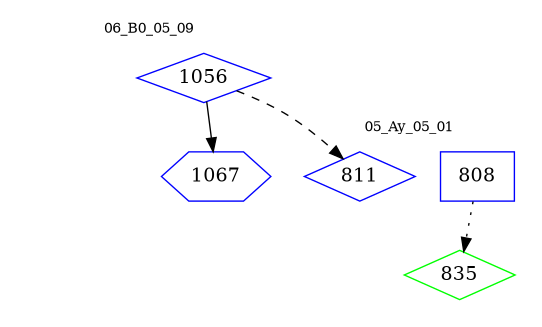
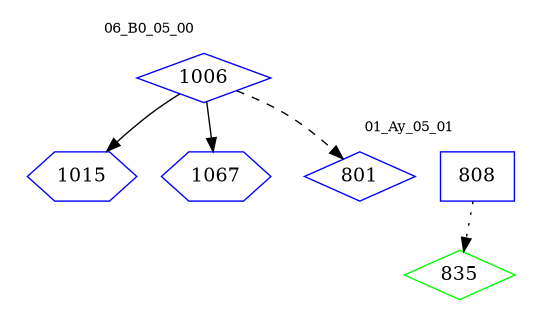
(149, 29) -> (149, 29)
(204, 78) -> (204, 78)
(409, 128) -> (409, 128)
none -> (82, 176)
(360, 176) -> (360, 176)
